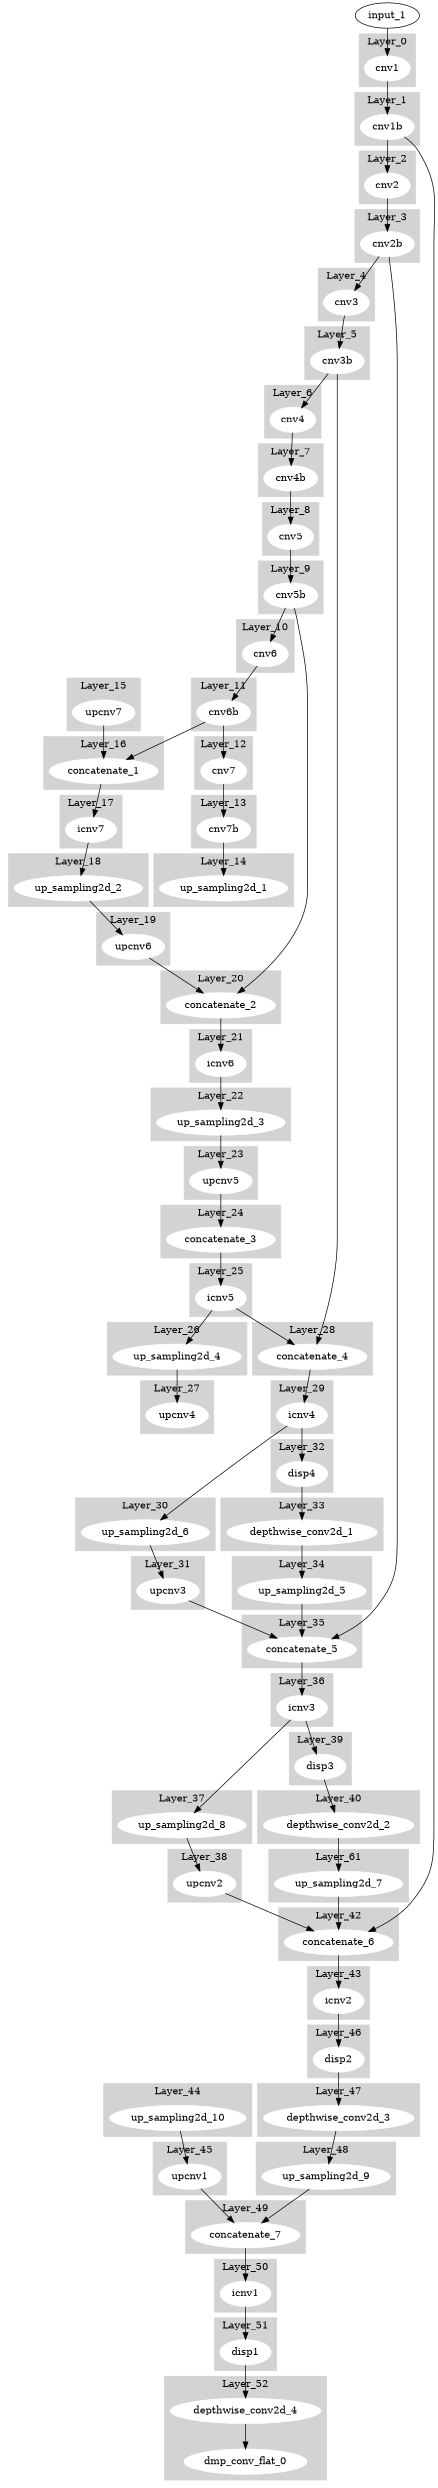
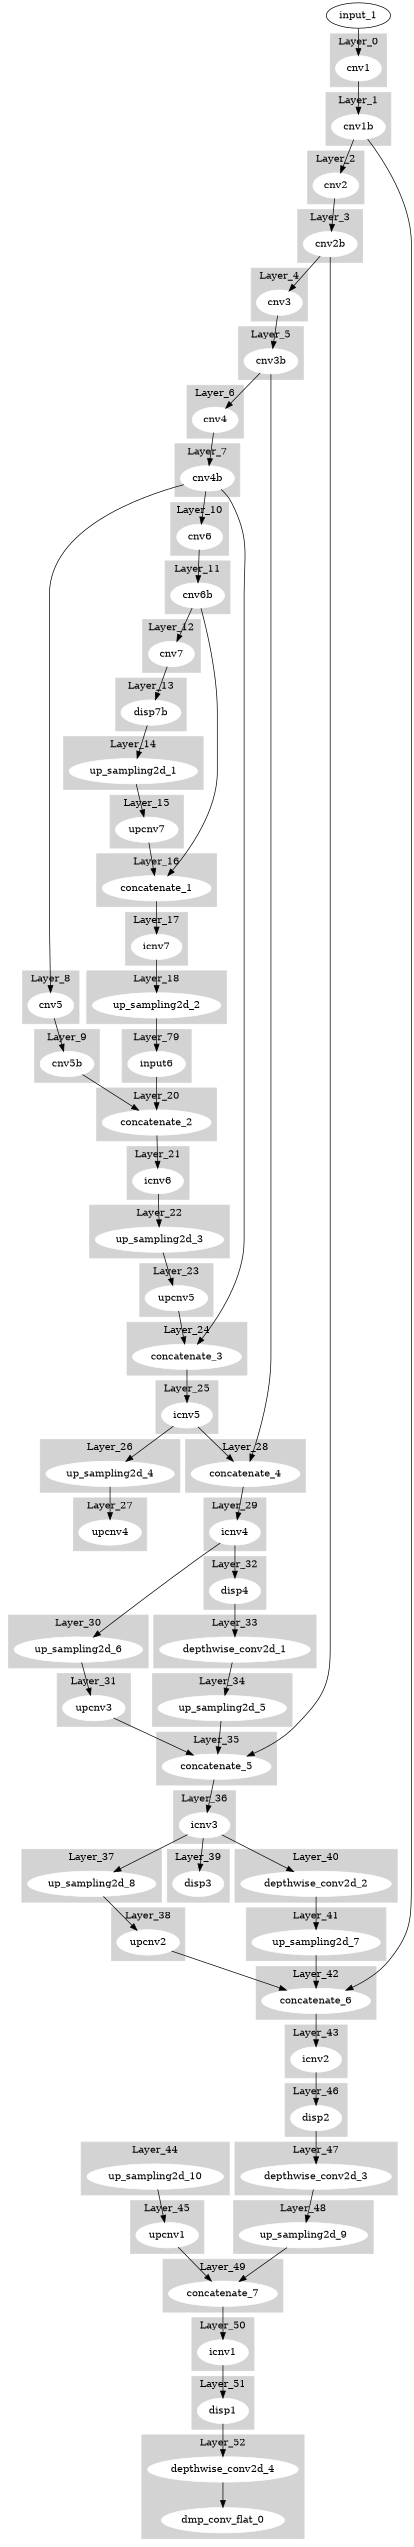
(278, 624) -> (204, 507)
none -> (140, 800)
(224, 830) -> (151, 713)
none -> (244, 916)
(133, 920) -> (157, 1038)
(133, 947) -> (157, 1064)
(329, 1795) -> (259, 1854)
(339, 1857) -> (316, 1916)
